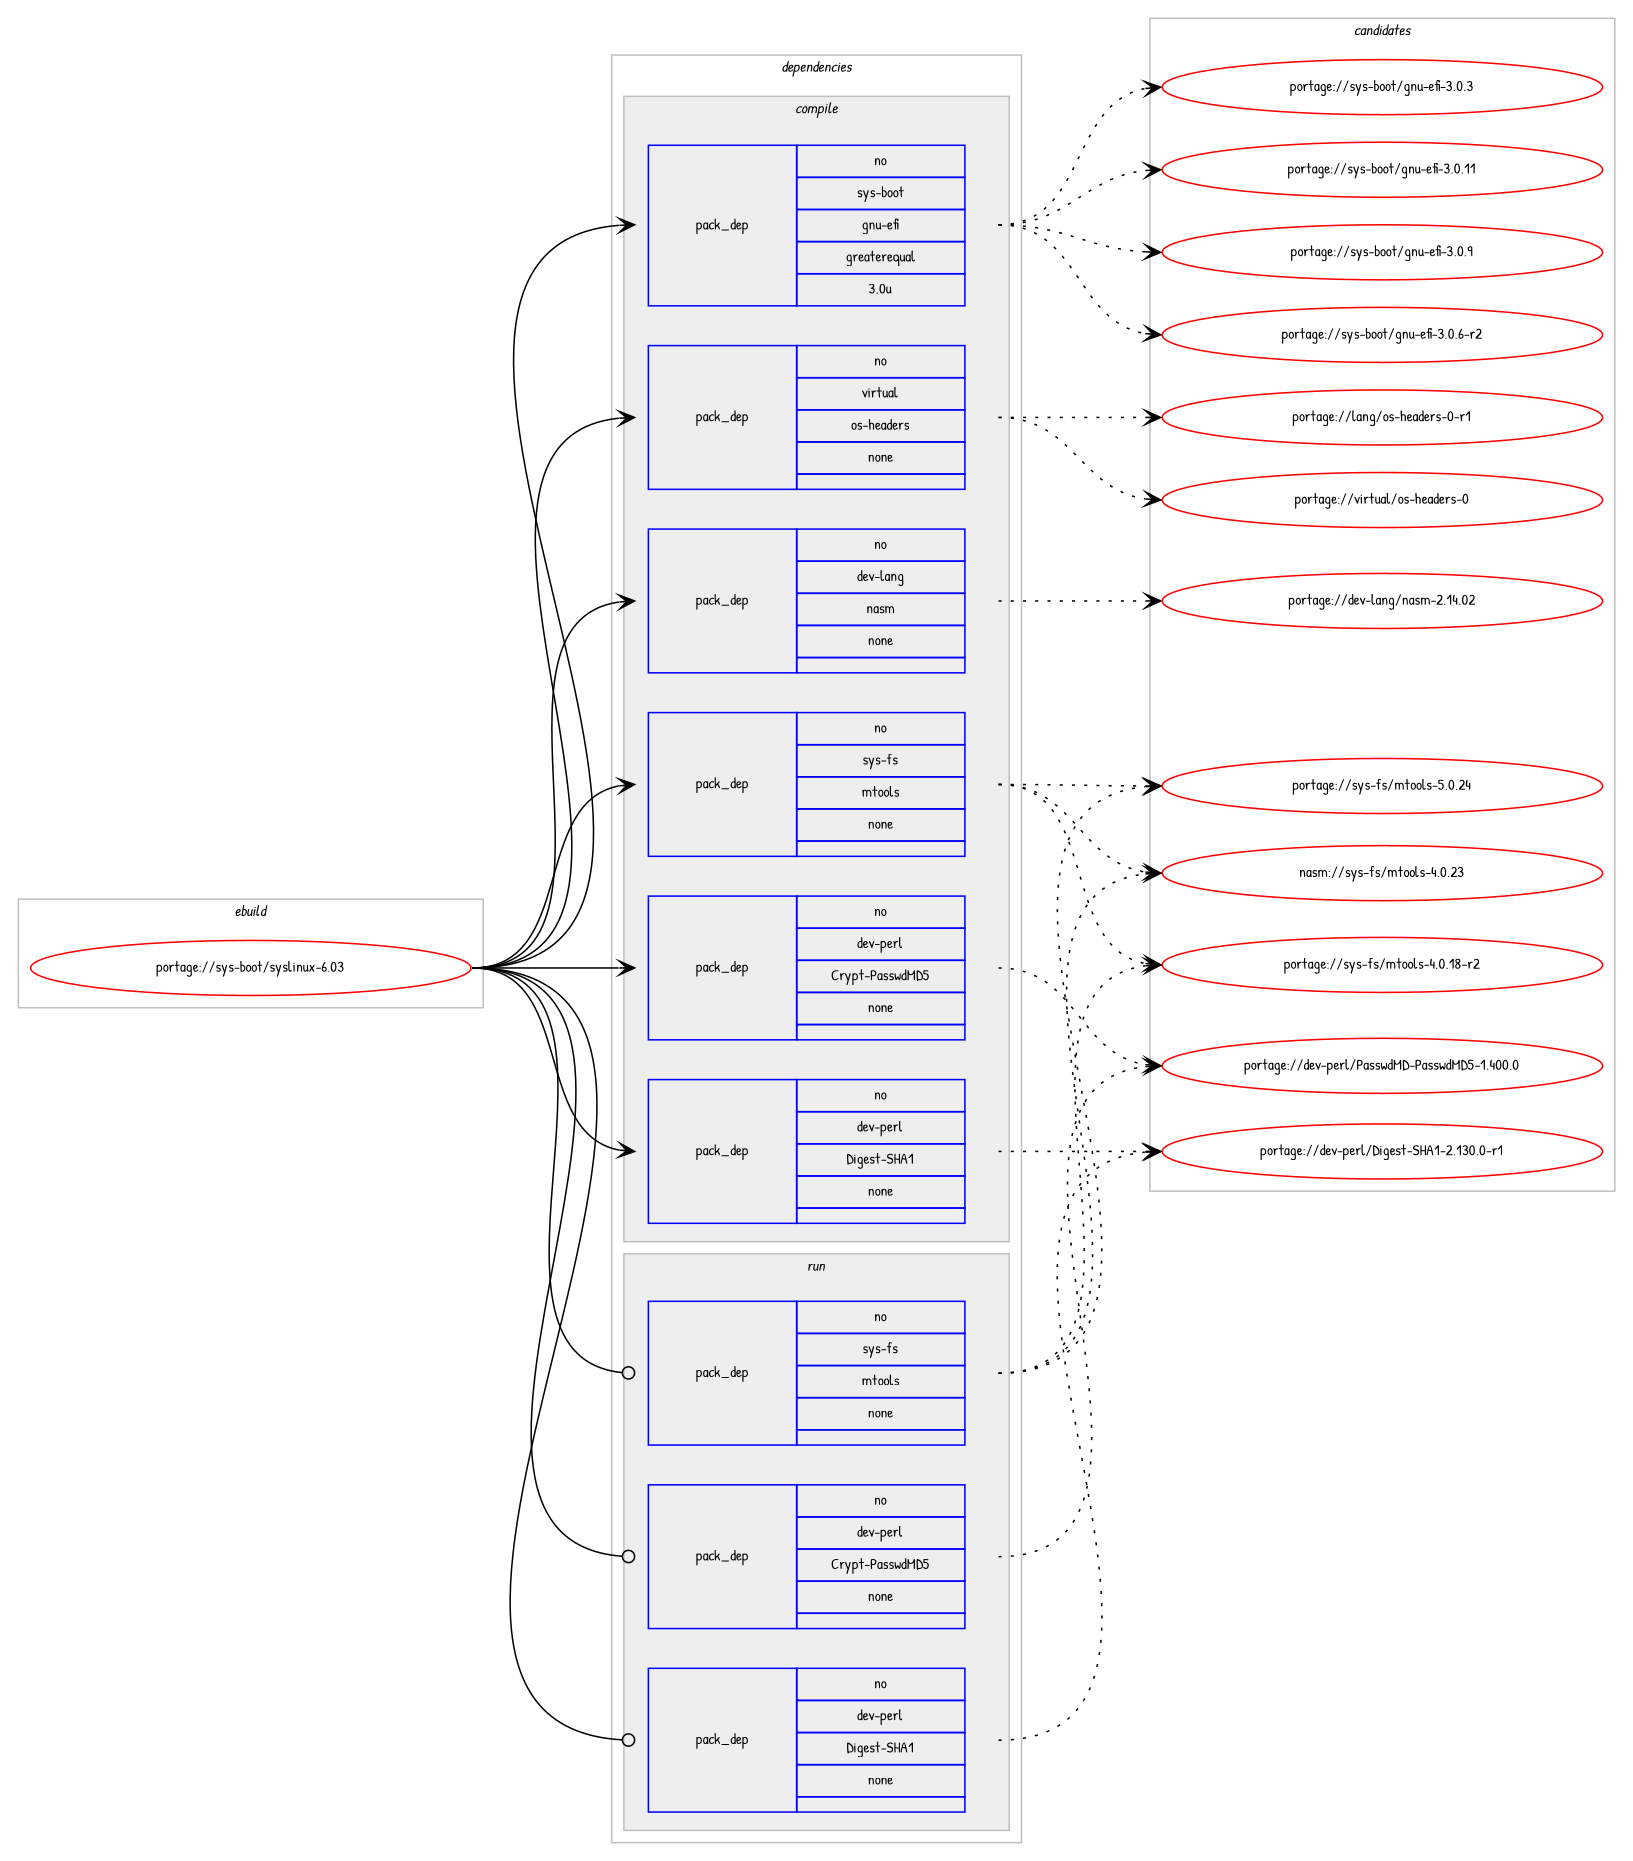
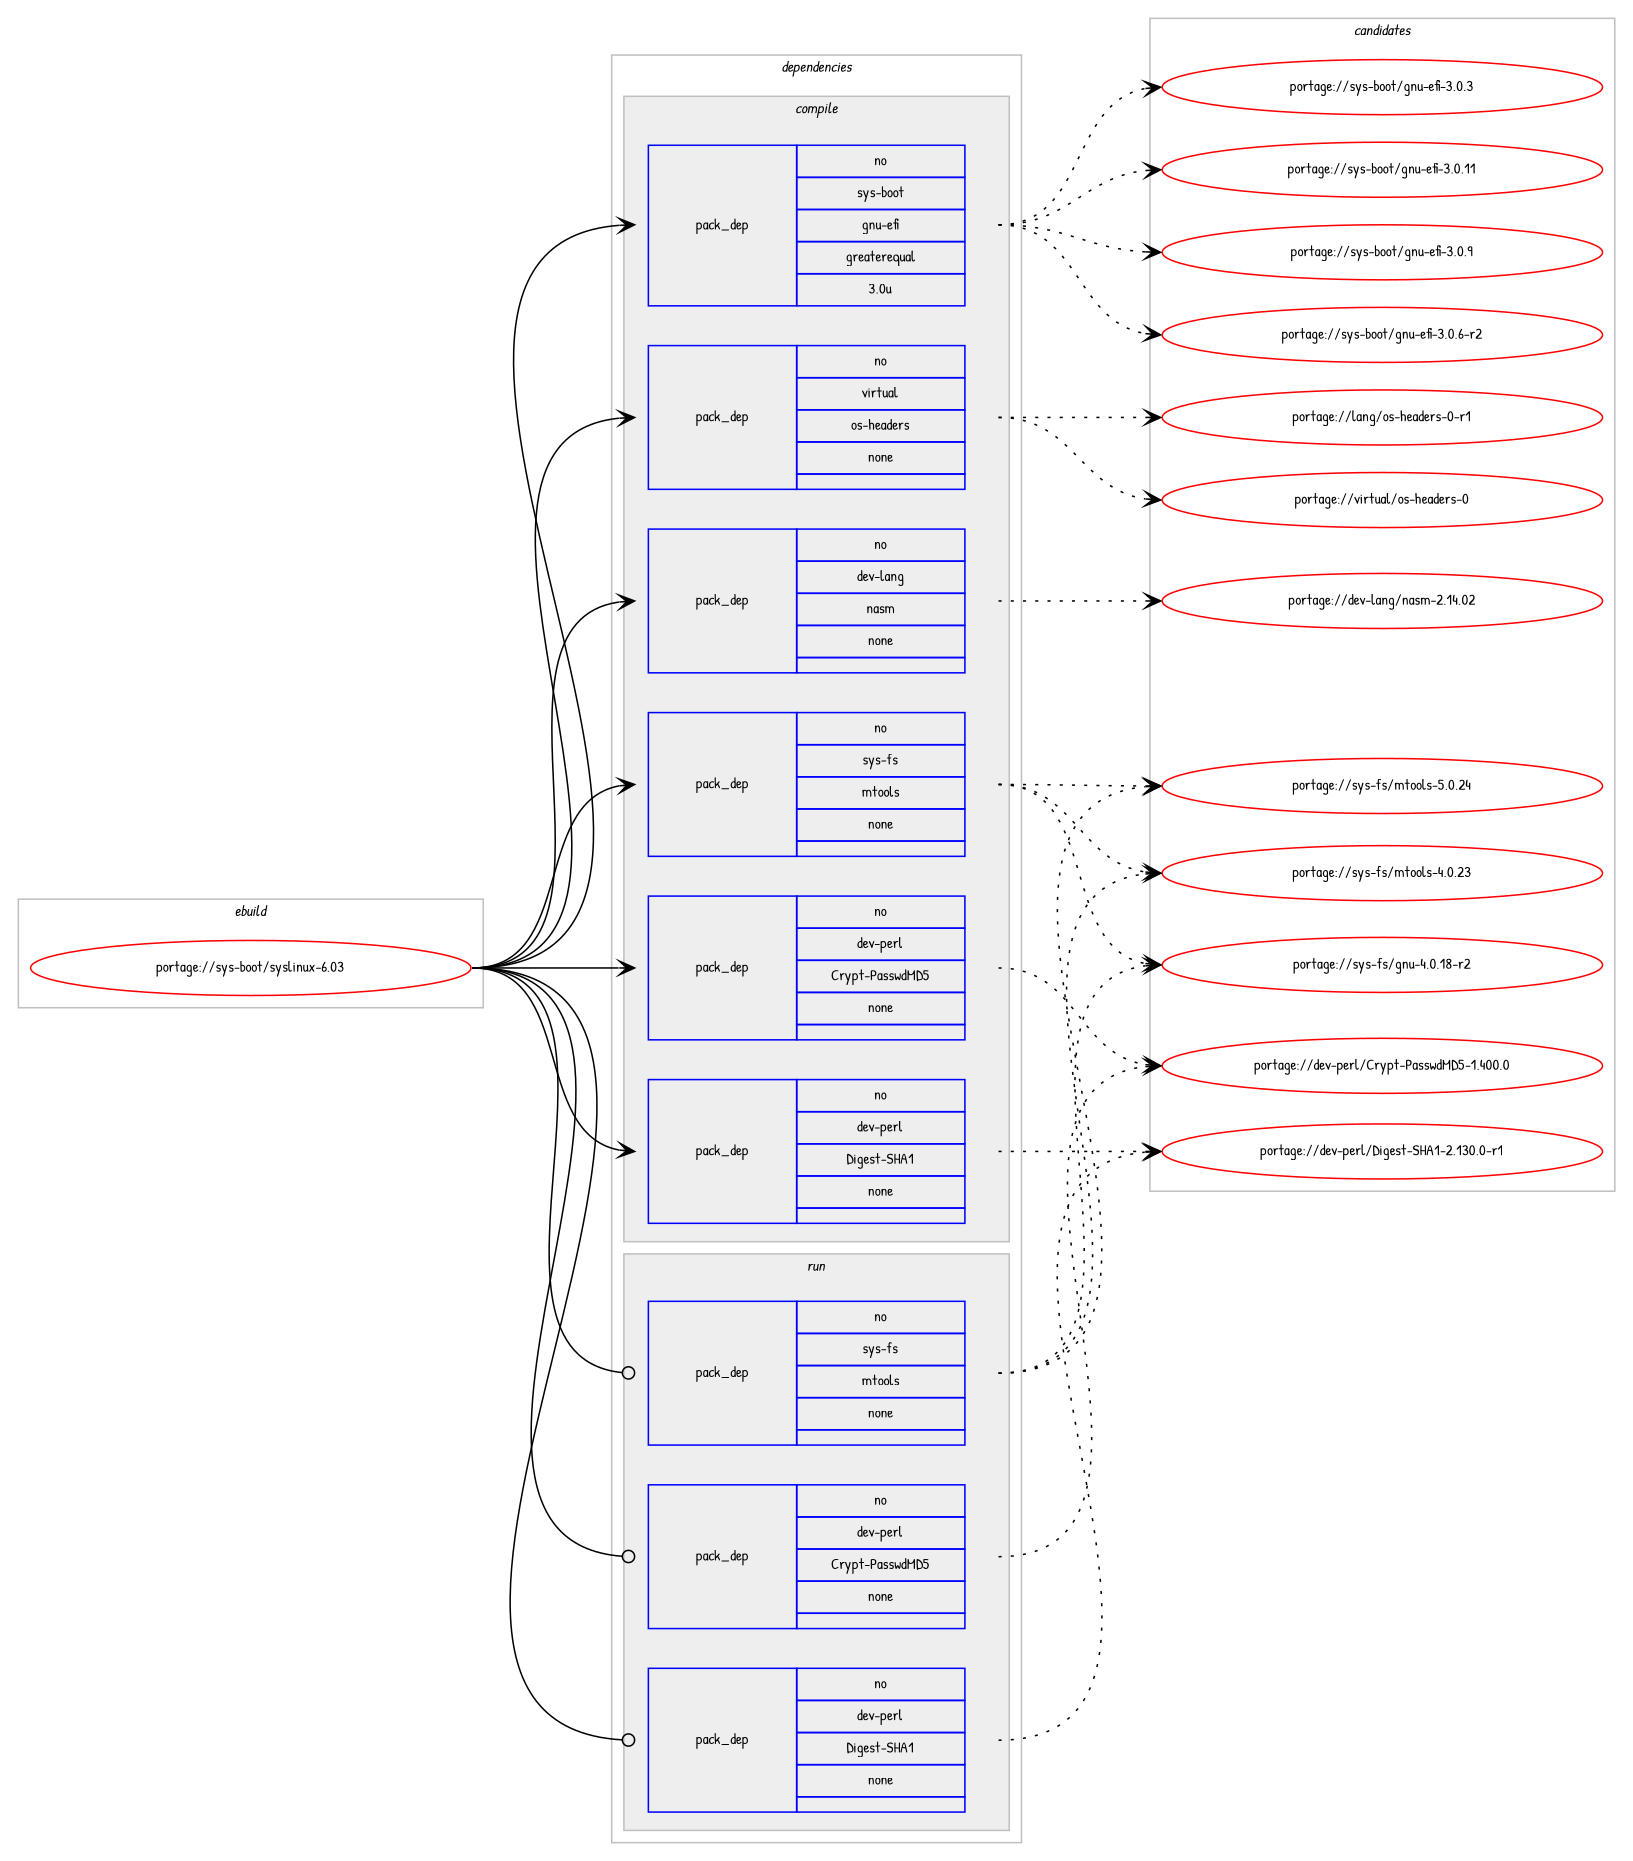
(1382, 873) -> (1382, 873)
(1382, 965) -> (1382, 965)
(1382, 1066) -> (1382, 1066)
